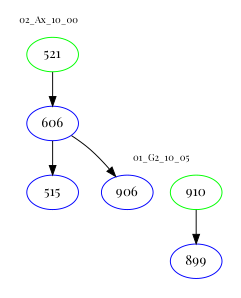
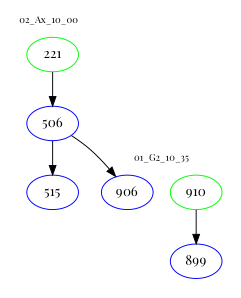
(53, 55) -> (53, 55)
(53, 123) -> (53, 123)
(162, 158) -> (162, 158)
